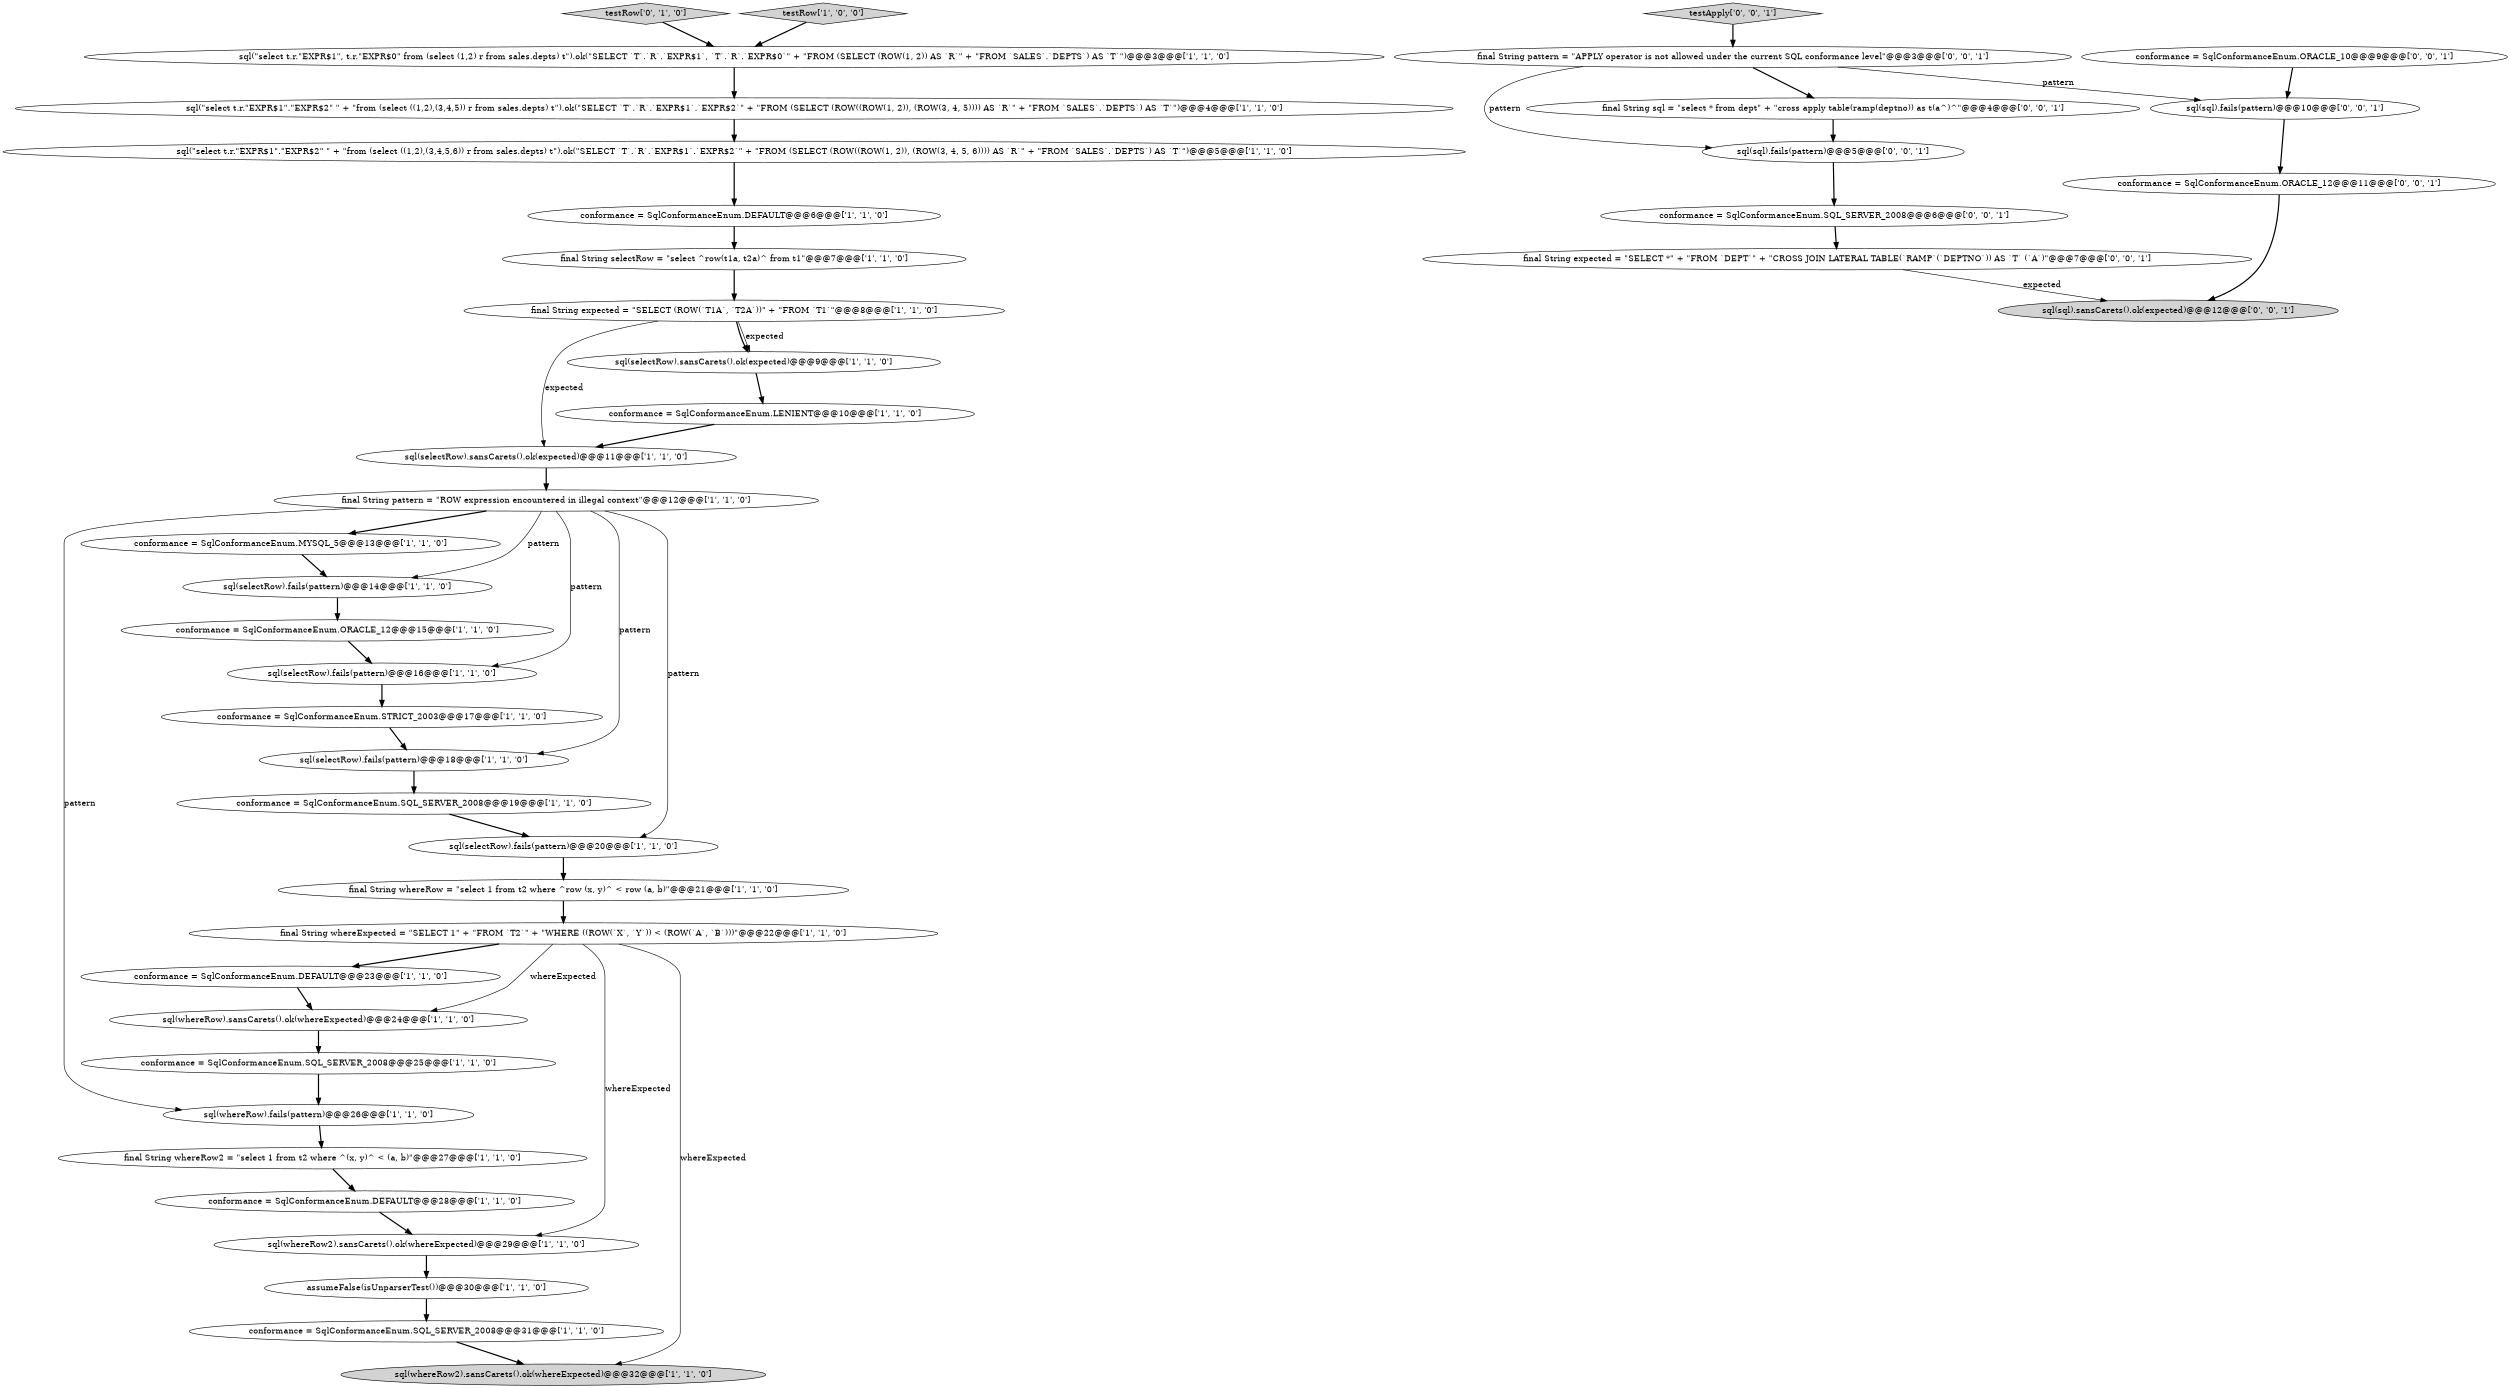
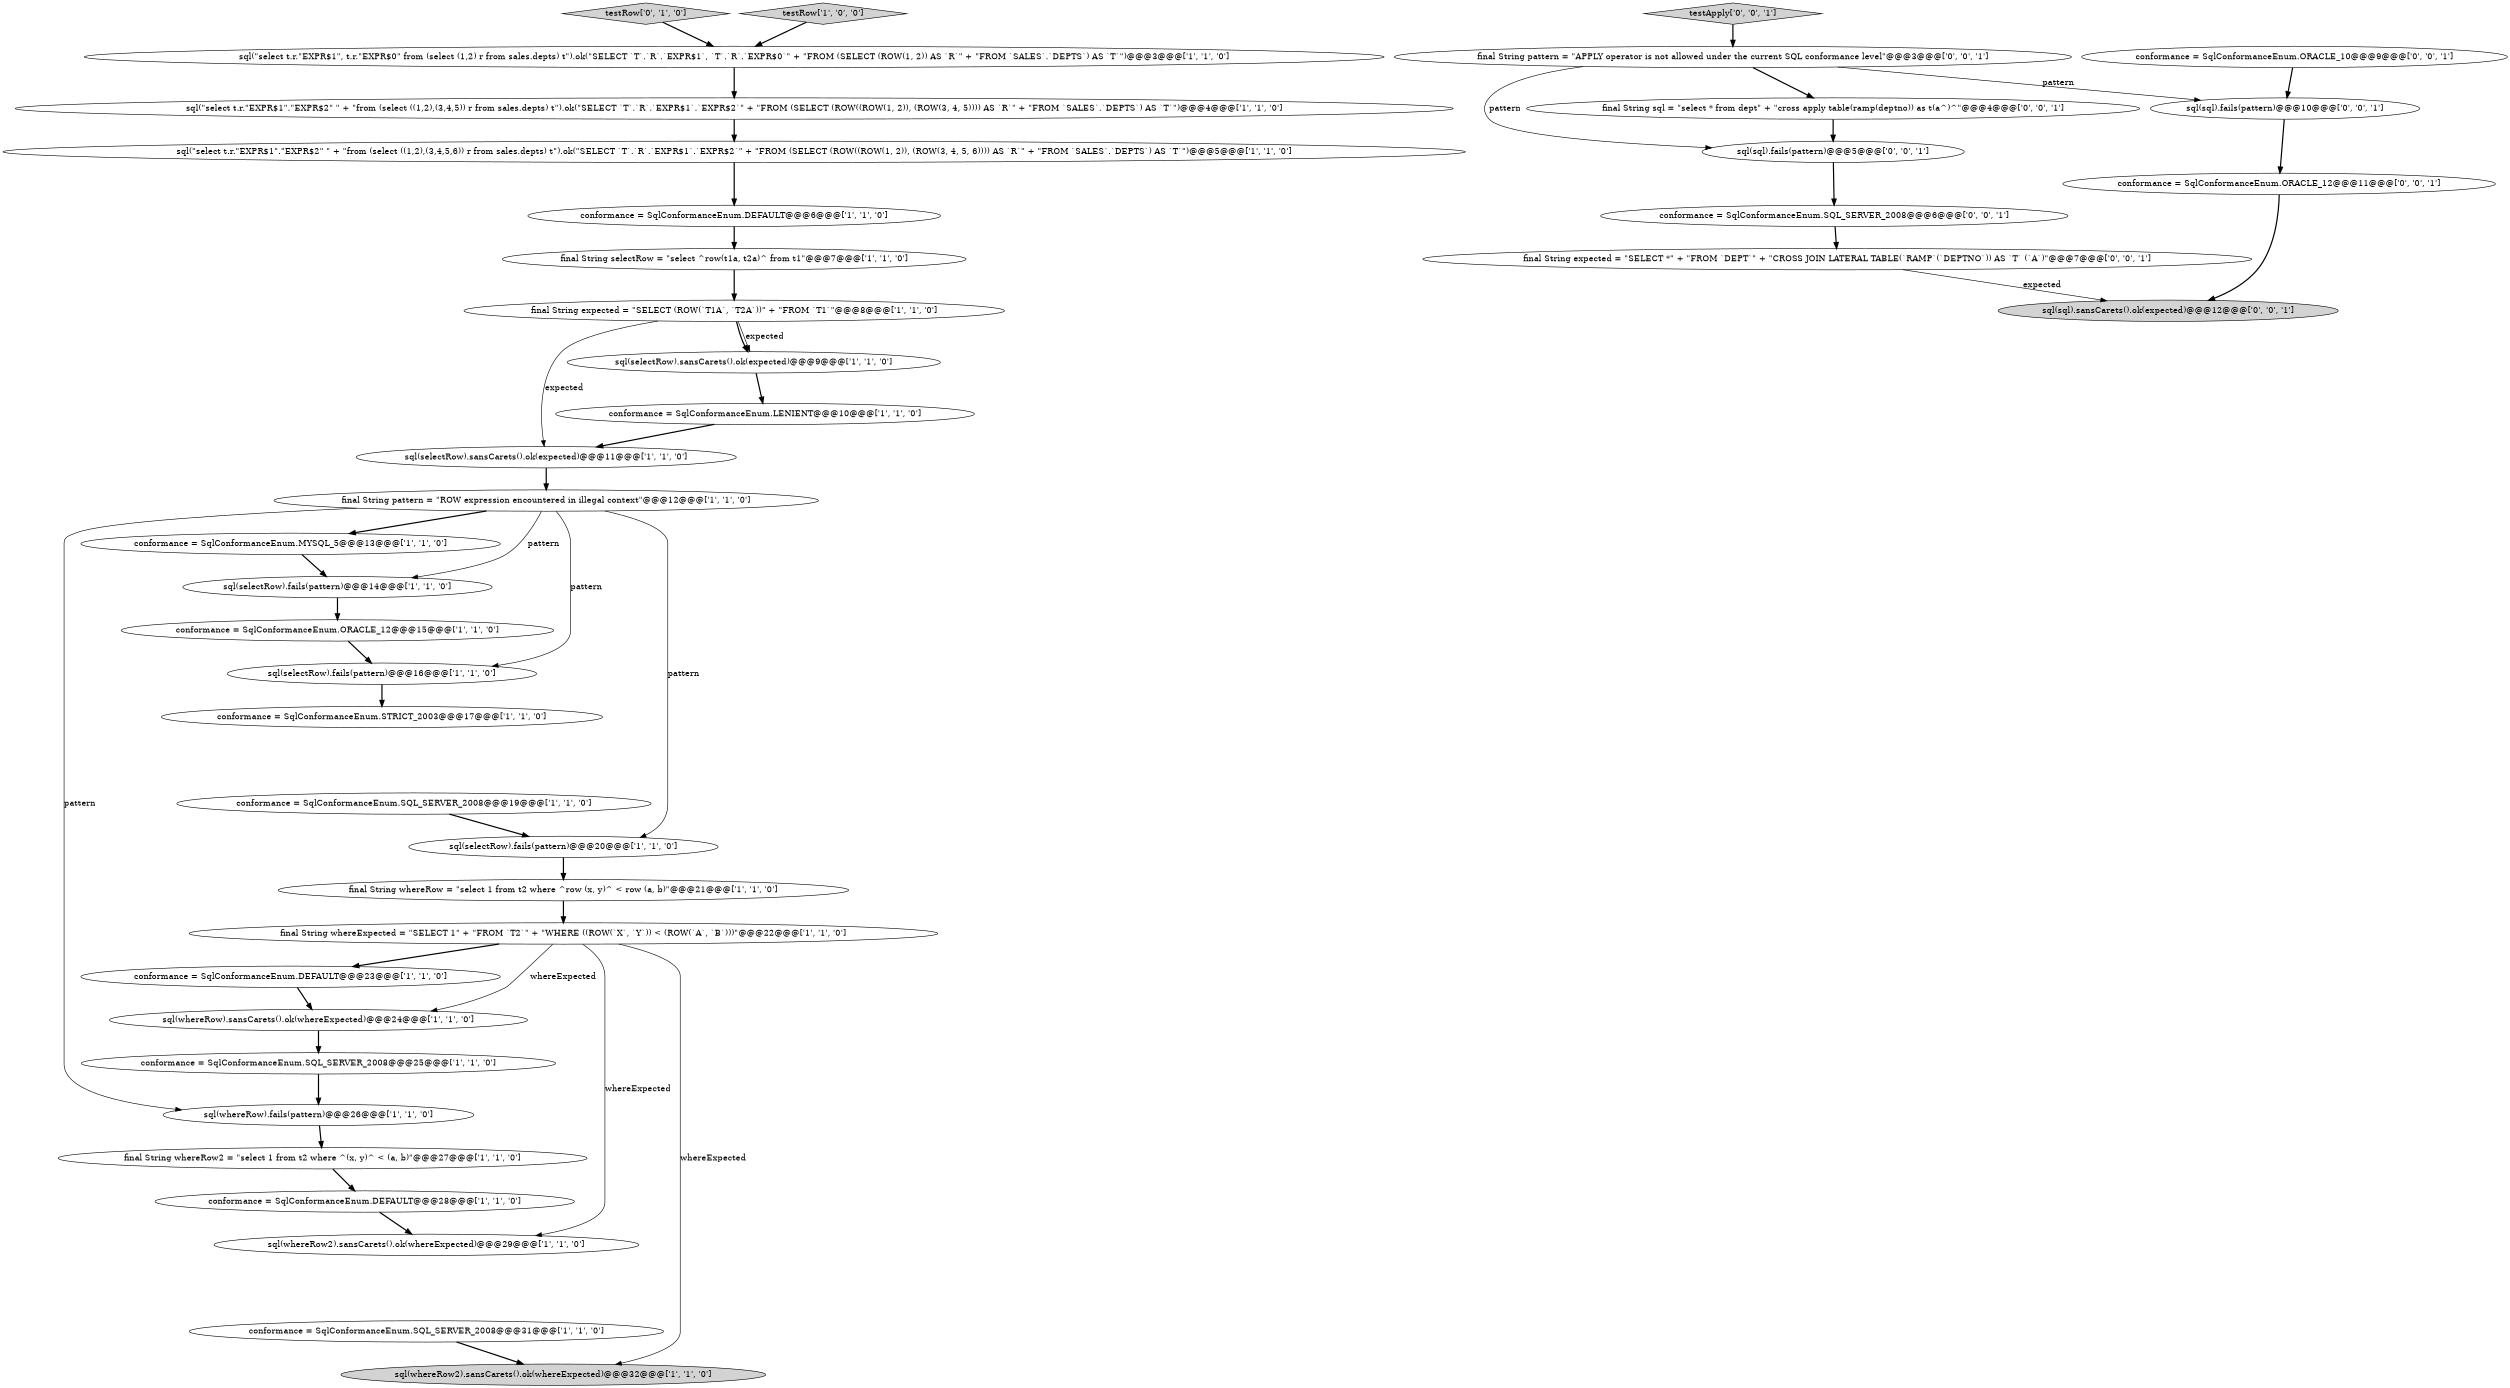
(414, 760) -> none
(426, 1288) -> none
